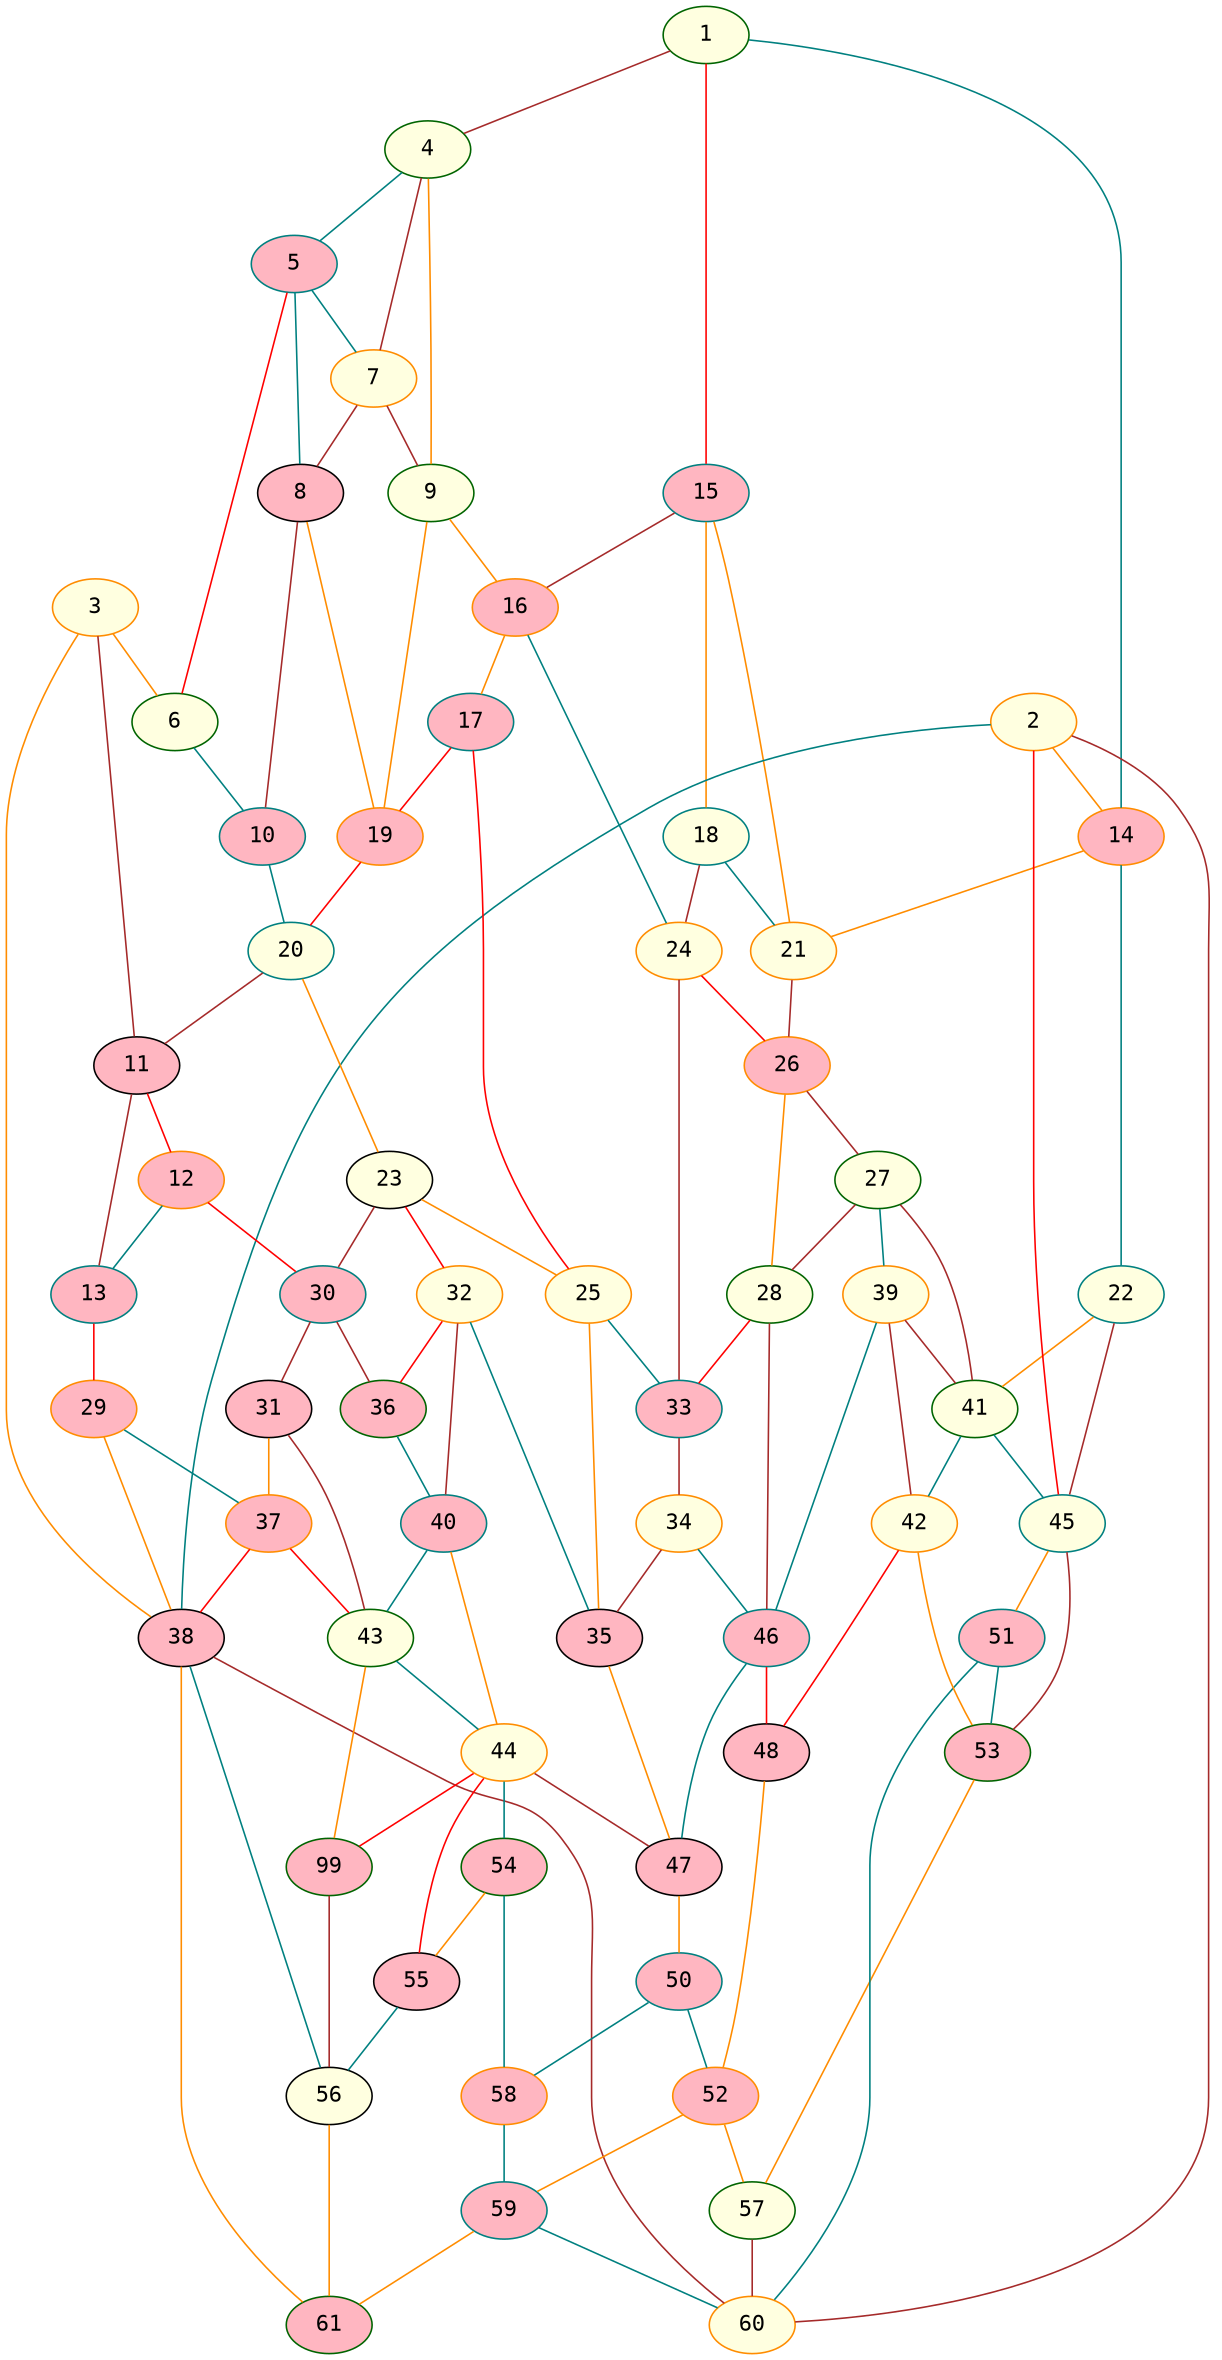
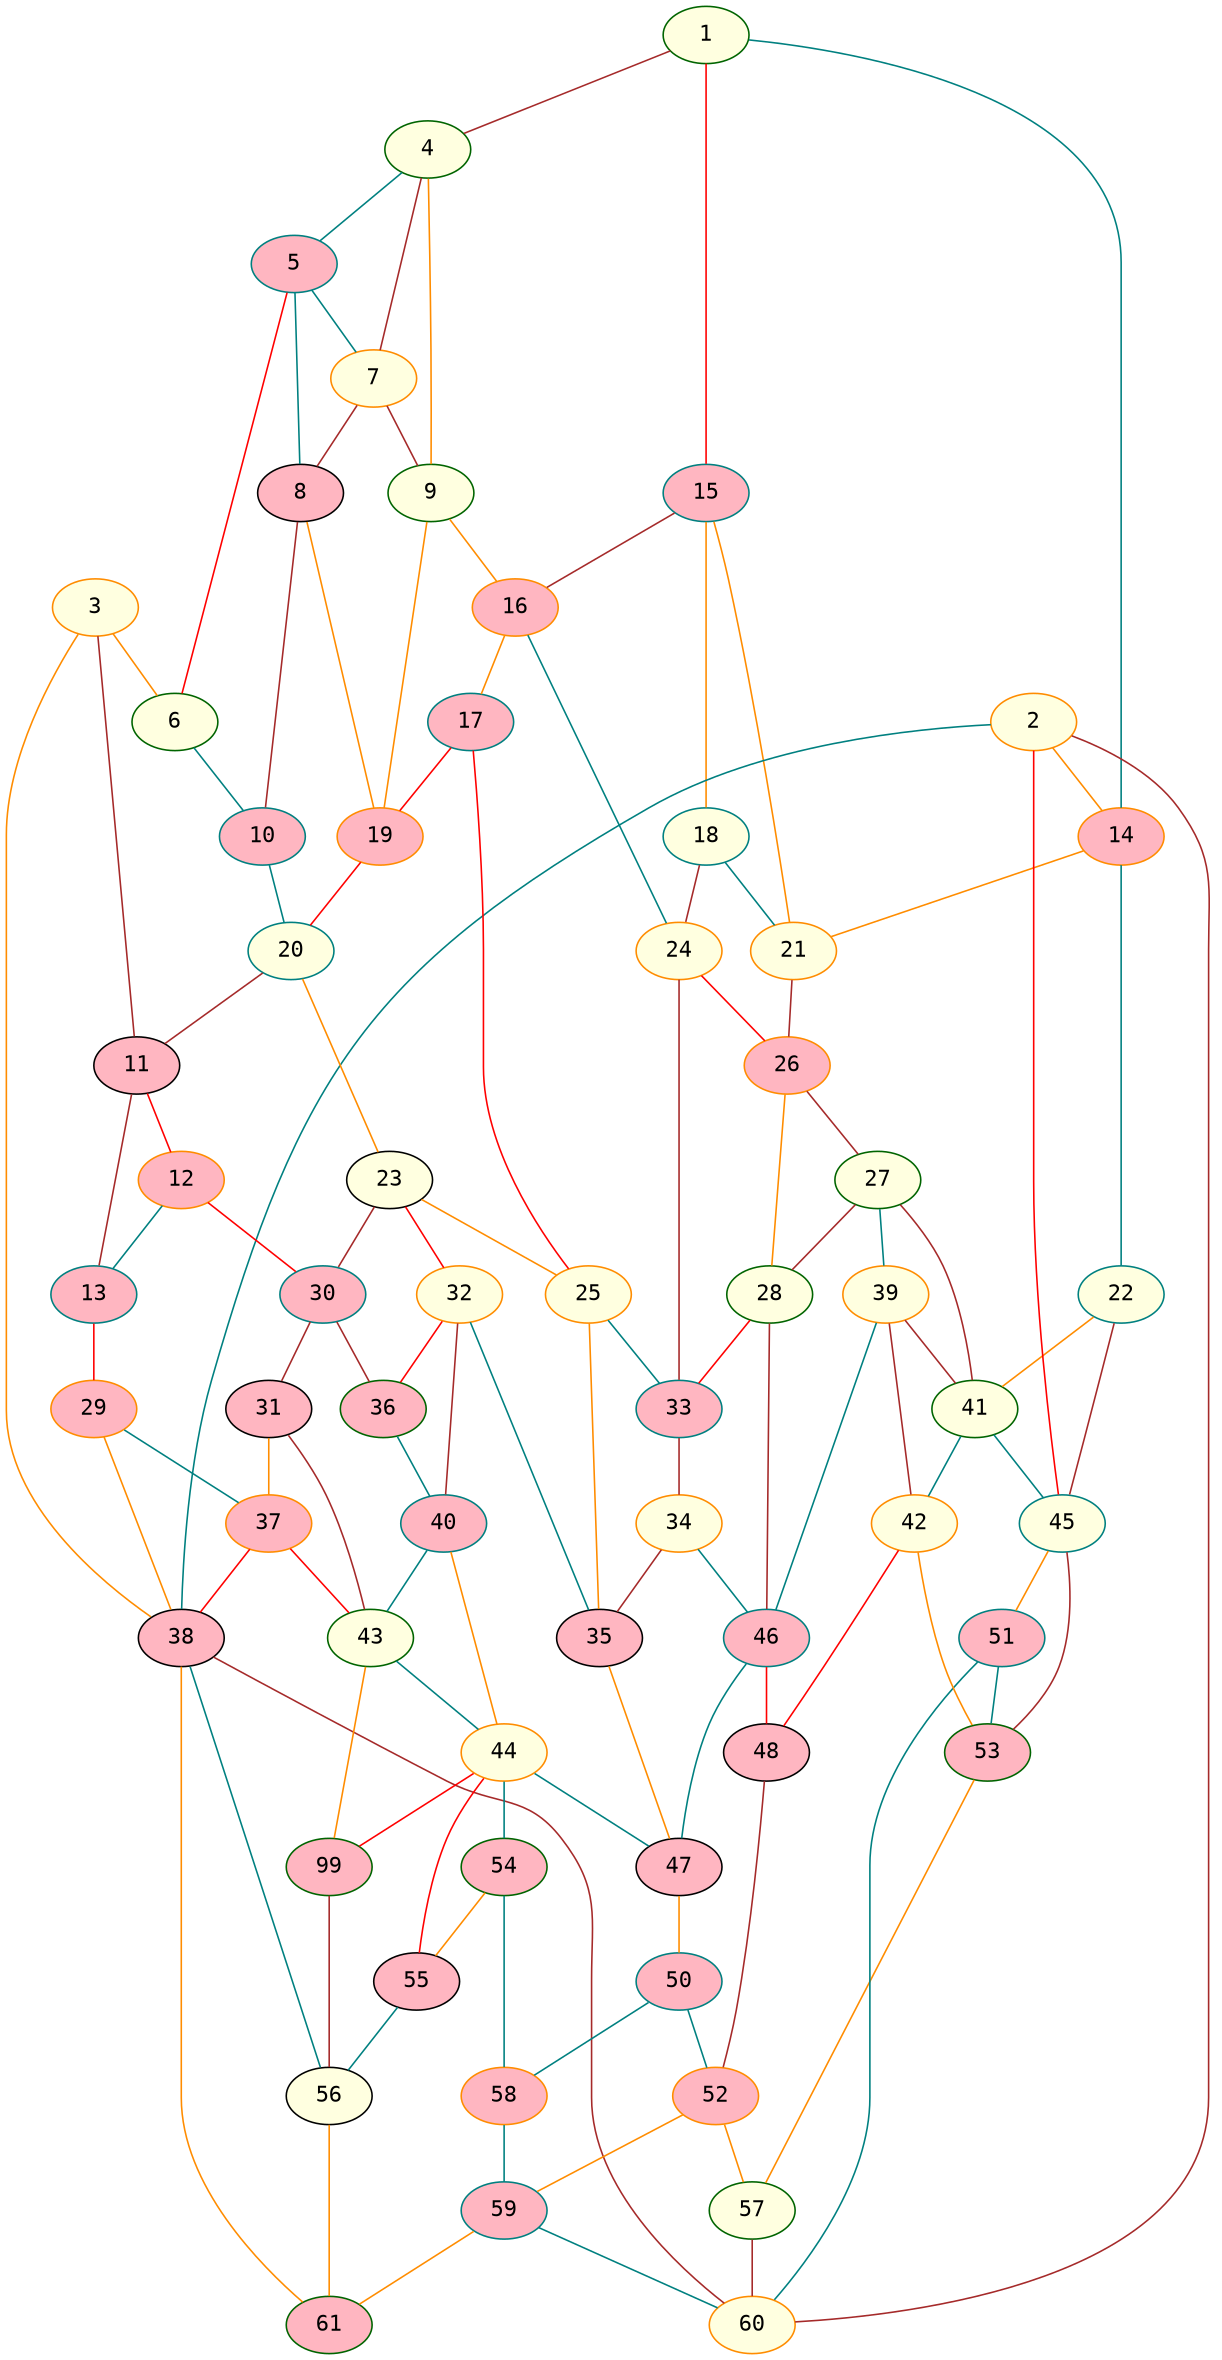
(592, 1810) -> (592, 1810)
(749, 1925) -> (749, 1925)
